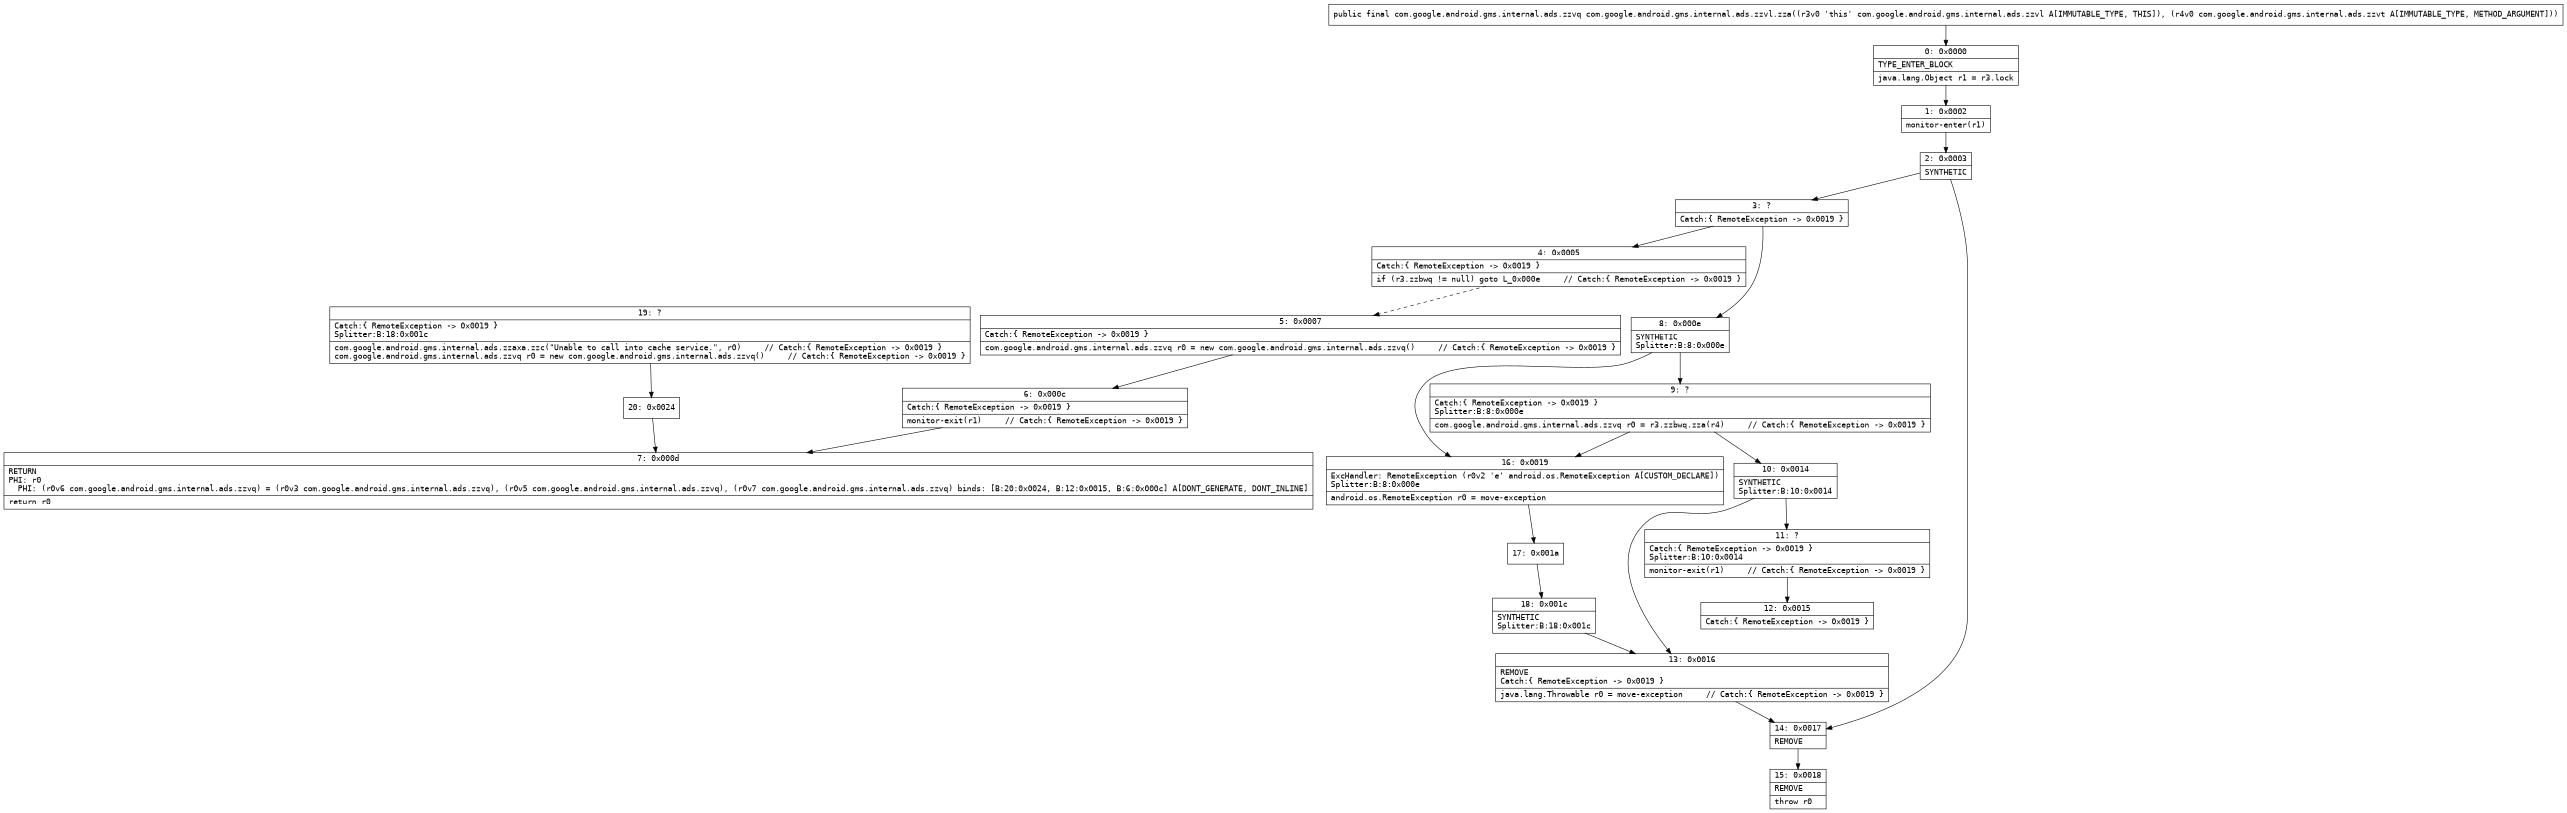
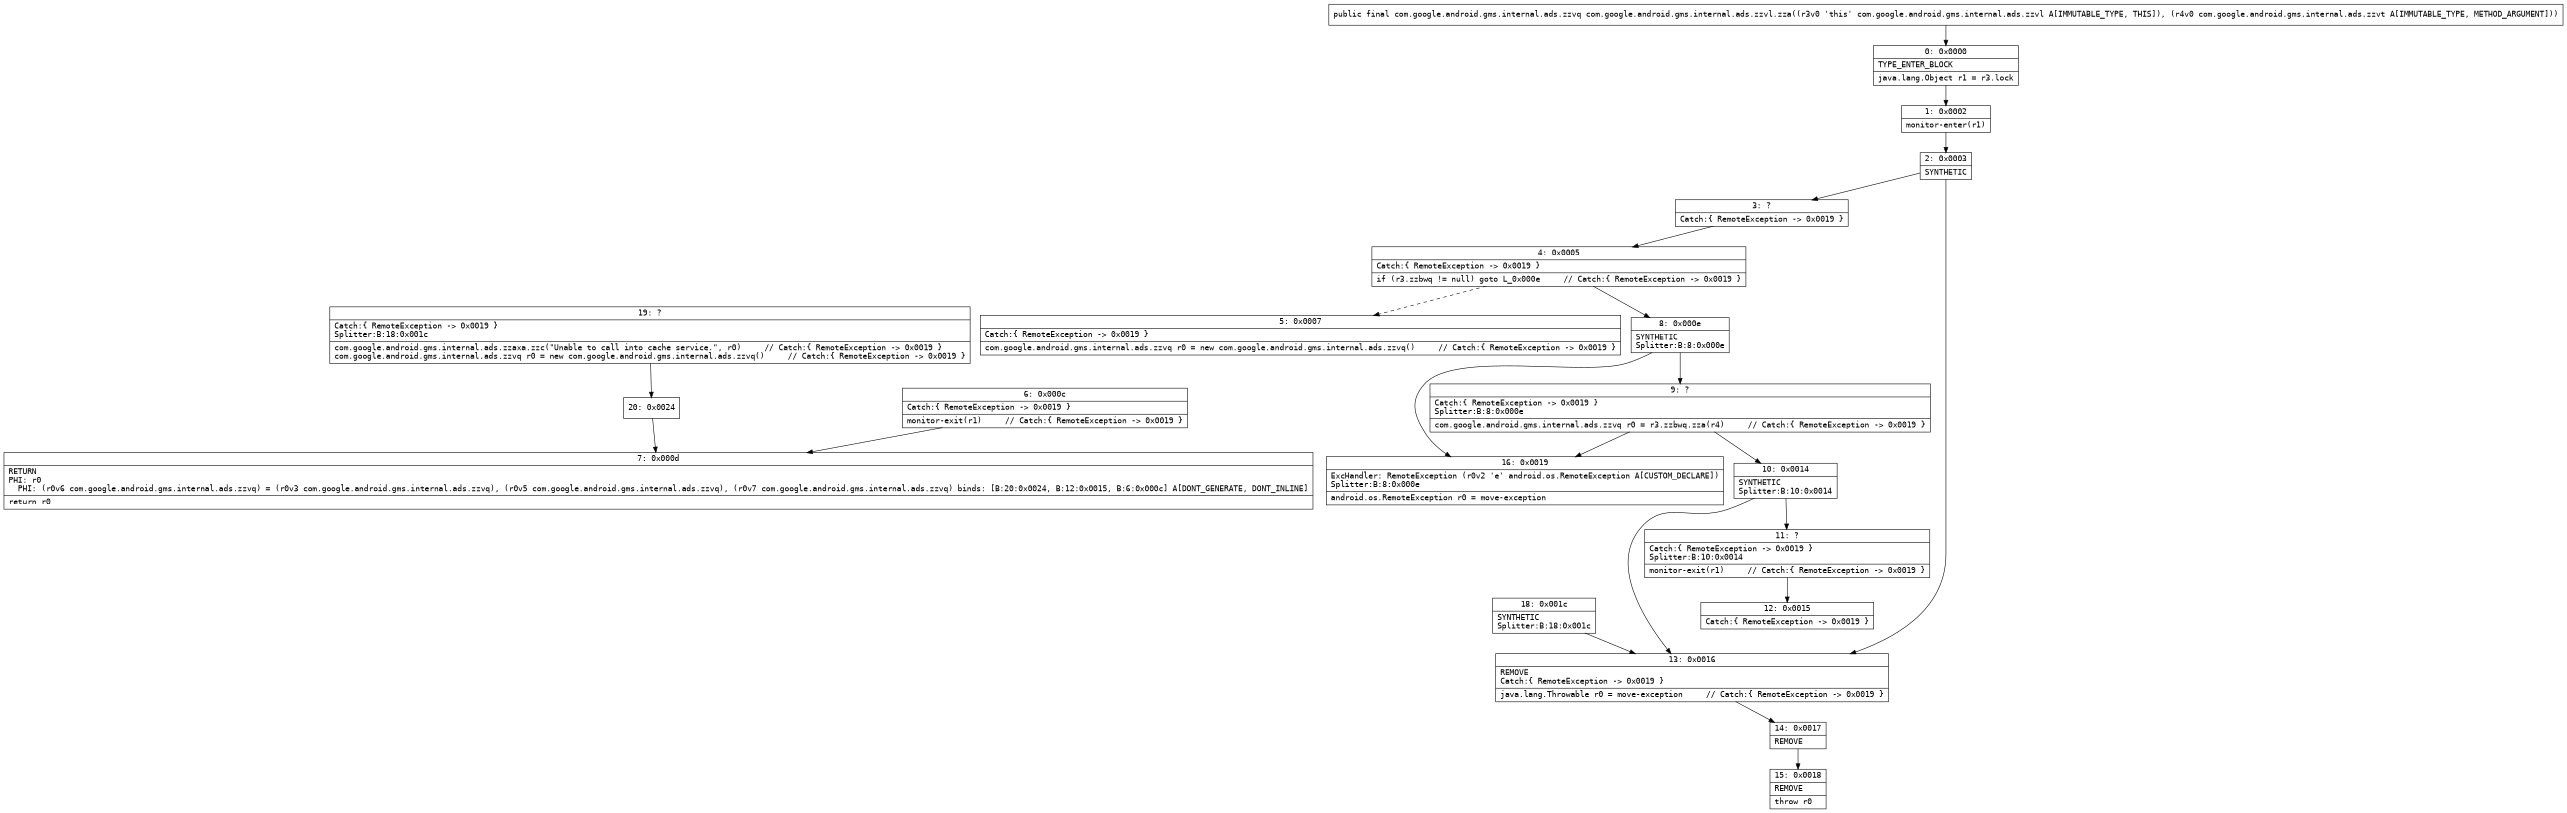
(1756, 277) -> (1619, 301)
(1175, 371) -> none
(1967, 491) -> (1946, 438)
(1536, 554) -> none
